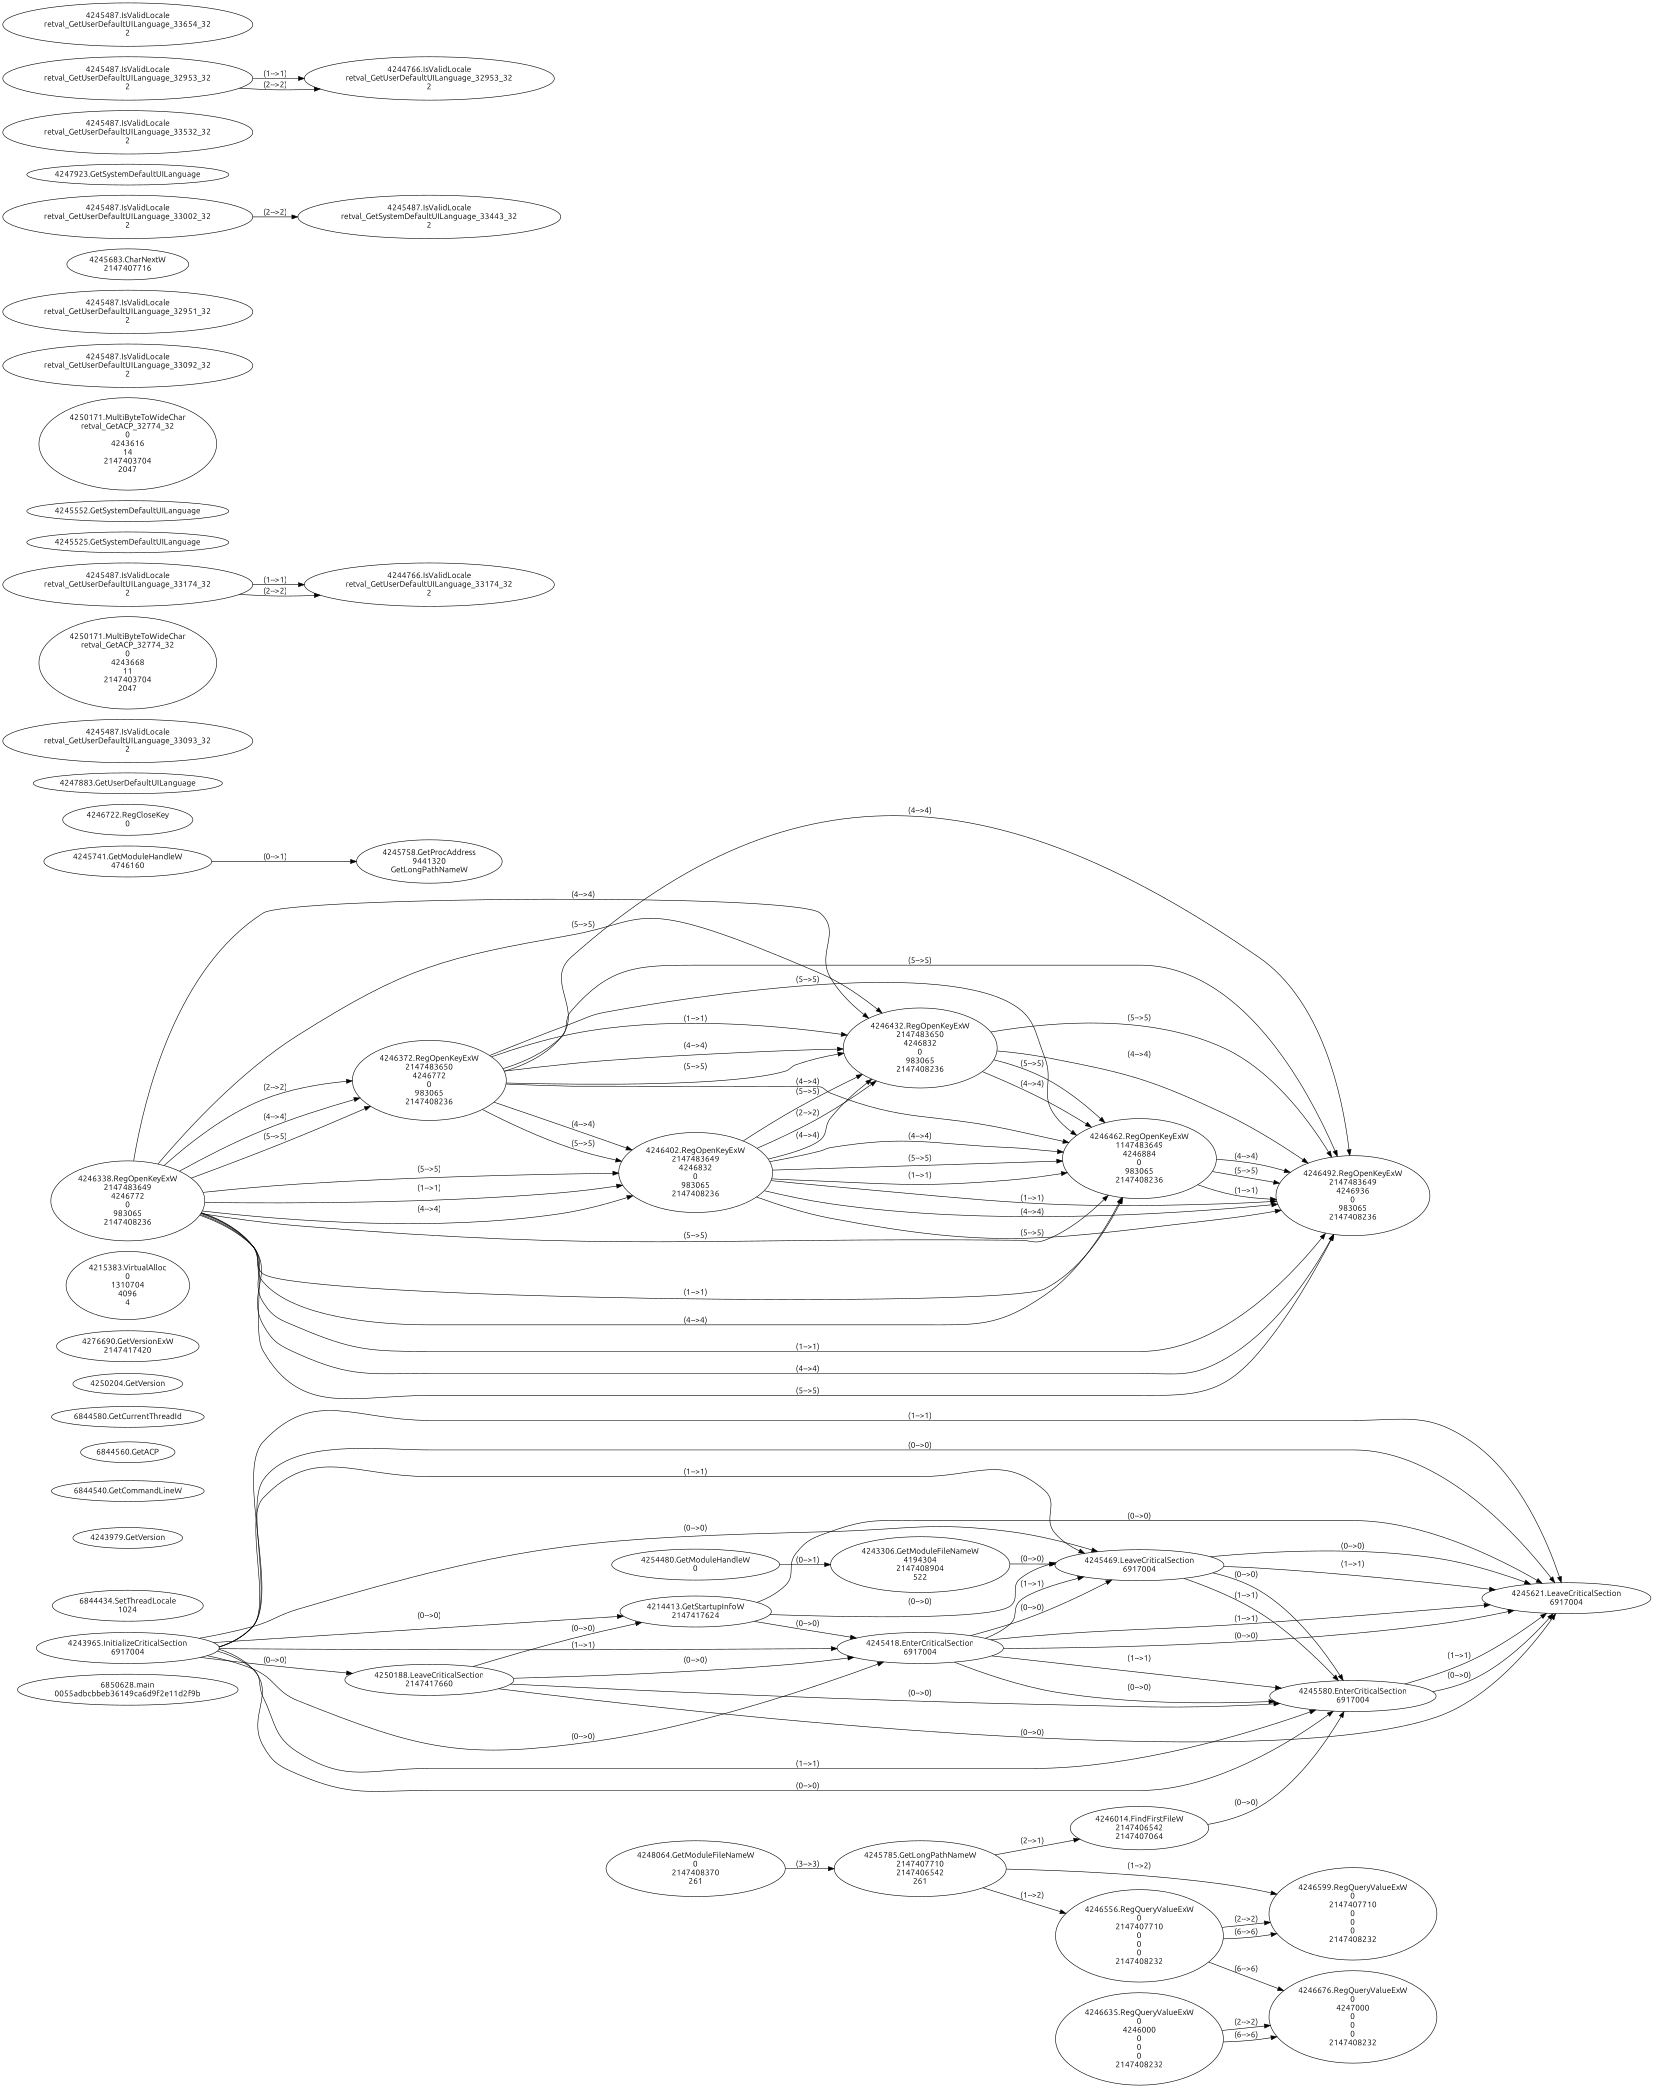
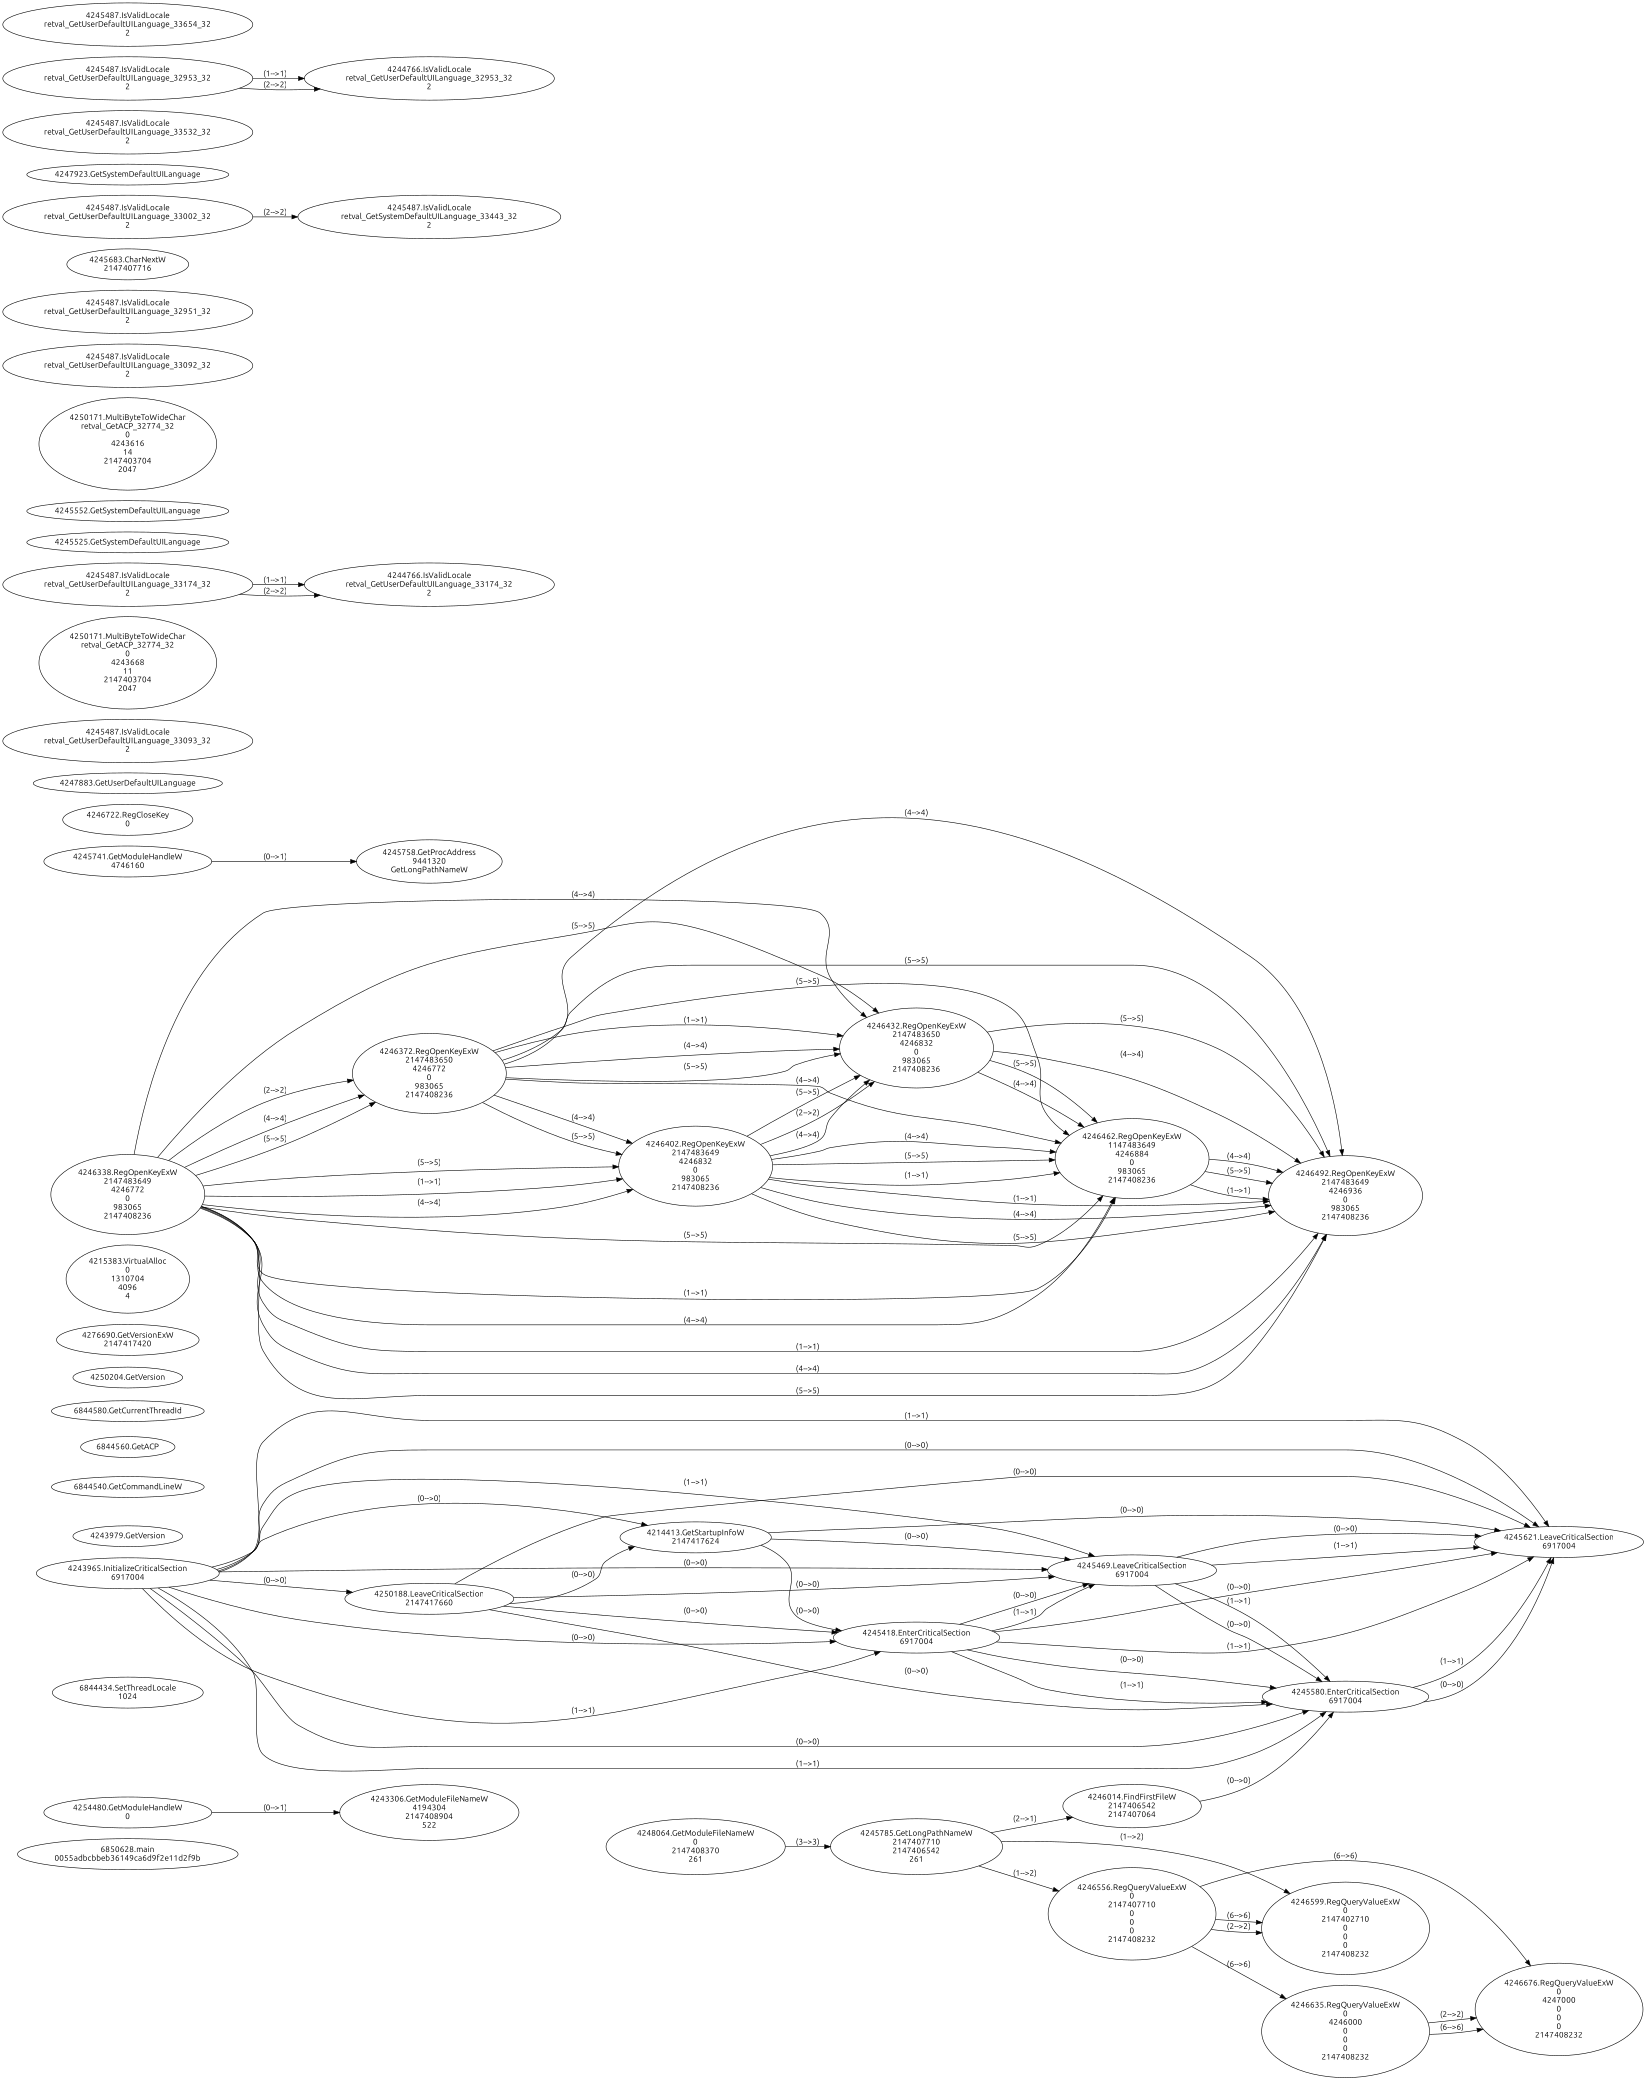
(1030, 1564) -> (781, 1591)
(1353, 1914) -> (1346, 1928)
none -> (1236, 1971)
